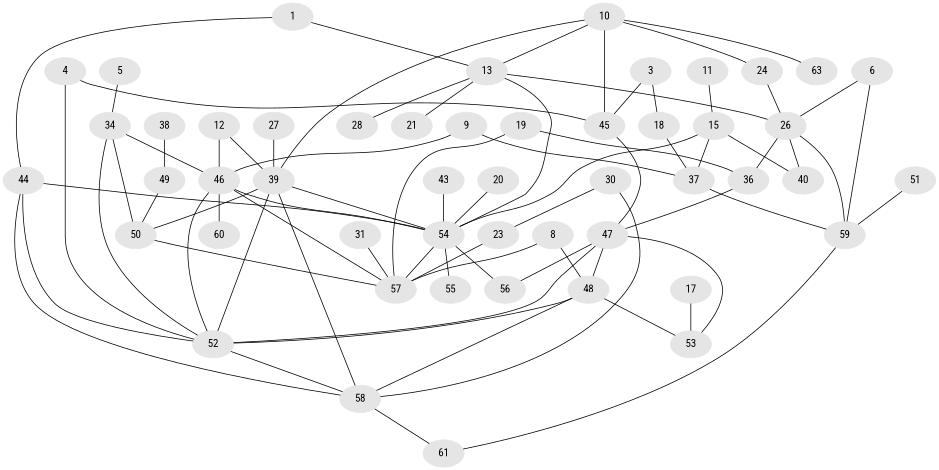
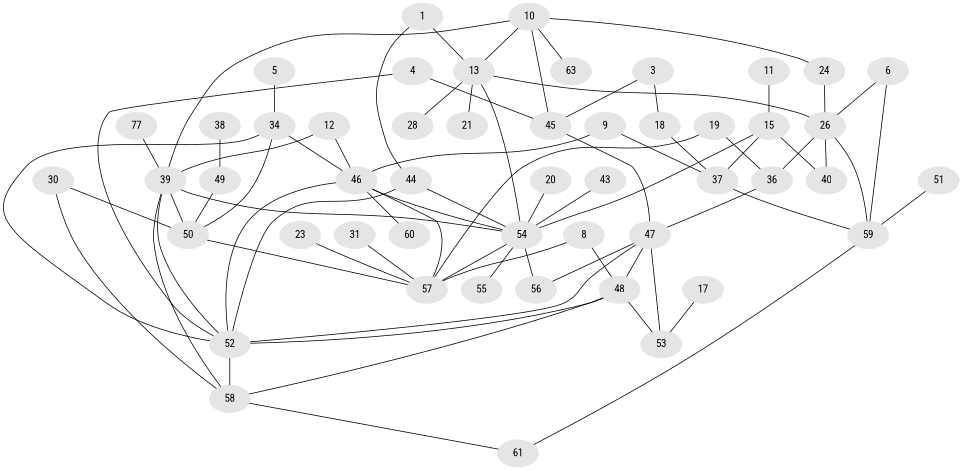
(274, 126) -> (137, 126)
(554, 208) -> (121, 208)
(127, 349) -> none
